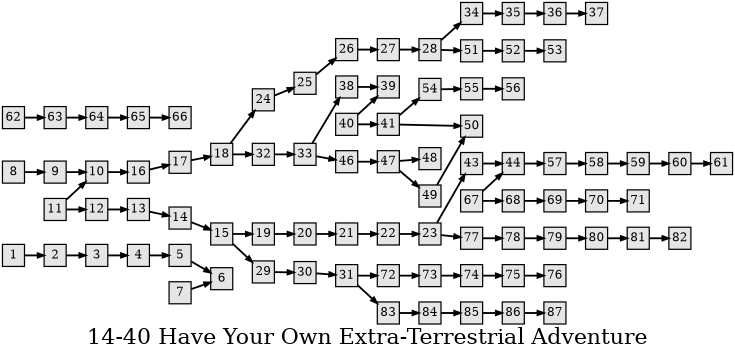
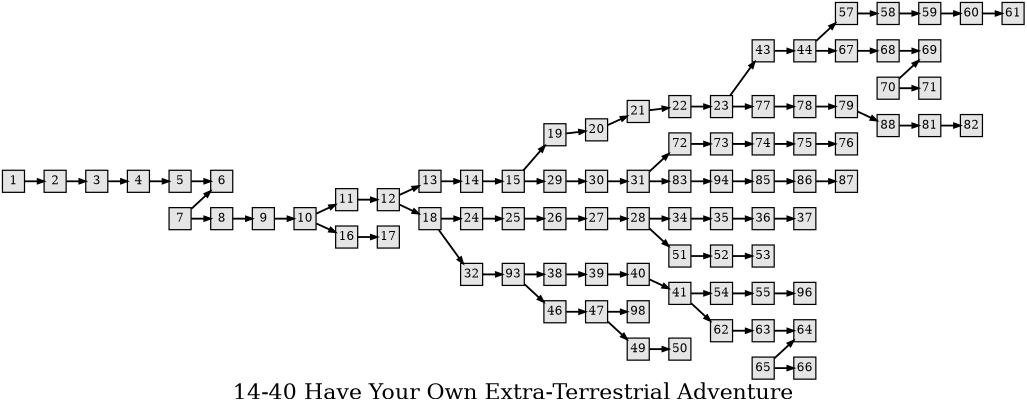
(513, 89) -> (805, 293)
(365, 108) -> (614, 274)
(114, 118) -> (782, 352)
(427, 125) -> (698, 310)
(305, 154) -> (513, 274)
(198, 159) -> (406, 208)
(430, 159) -> (638, 312)
(490, 184) -> (823, 51)
(74, 193) -> (323, 210)
(573, 201) -> (907, 72)
none -> (198, 219)
(597, 238) -> (888, 126)
(430, 313) -> (722, 181)
